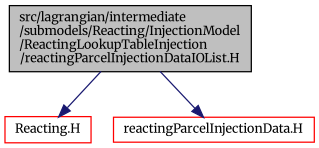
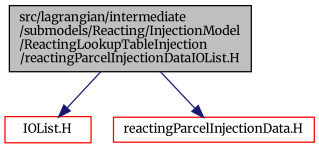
(48, 130) -> (48, 130)
